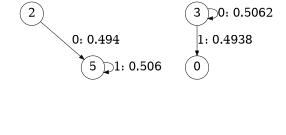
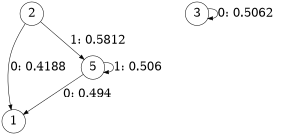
(103, 41) -> (103, 41)
(197, 68) -> none
none -> (14, 121)
